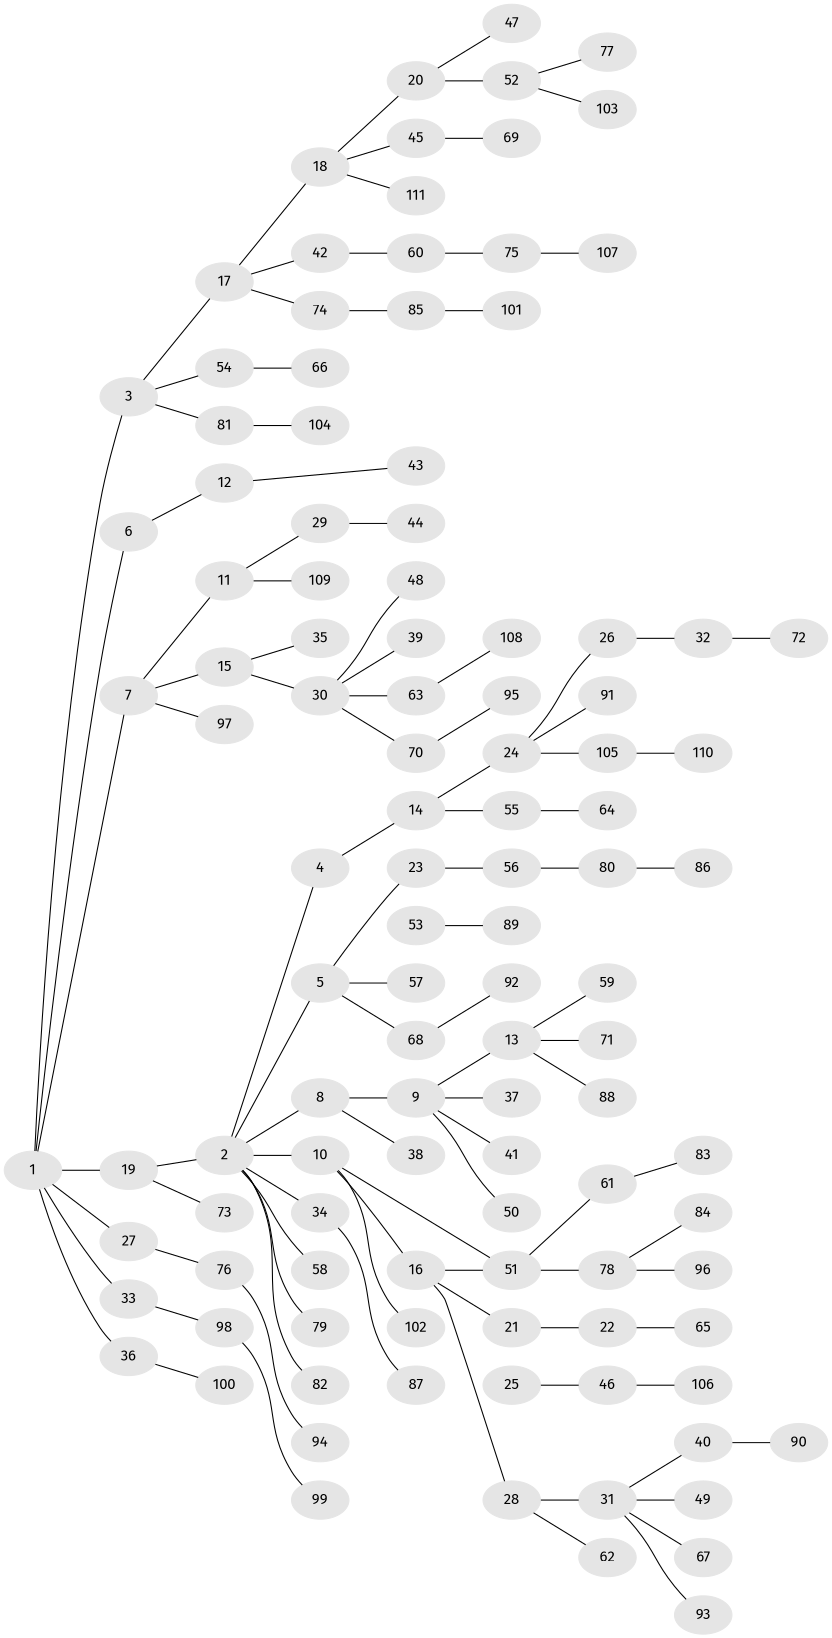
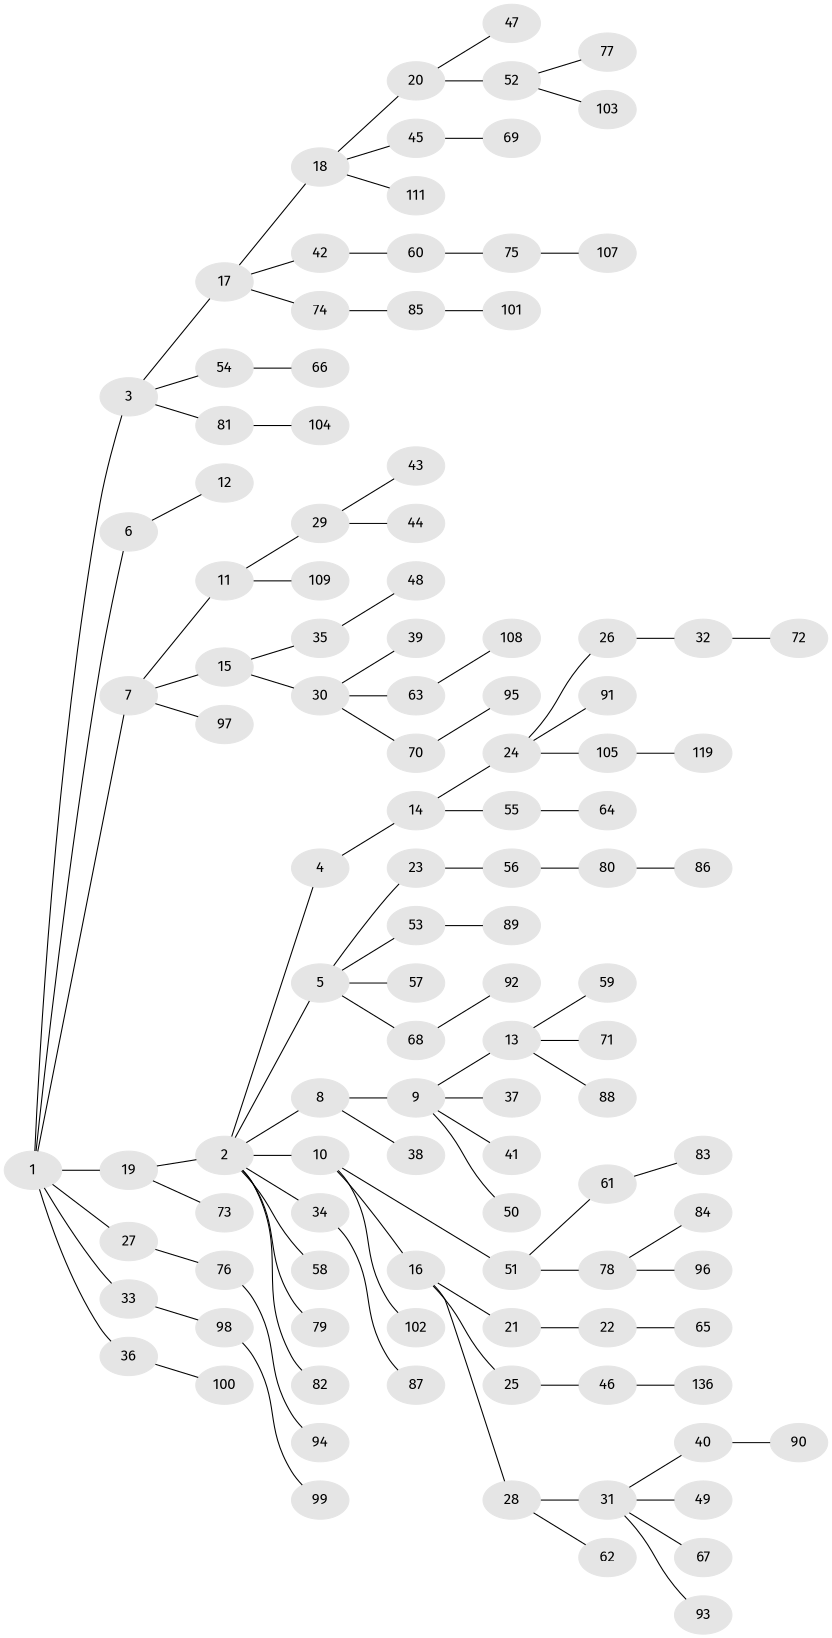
(320, 474) -> (368, 495)
(368, 638) -> (368, 610)
(703, 753) -> (703, 753)
none -> (368, 954)
(464, 1270) -> (464, 1328)
(703, 1385) -> (703, 1385)
